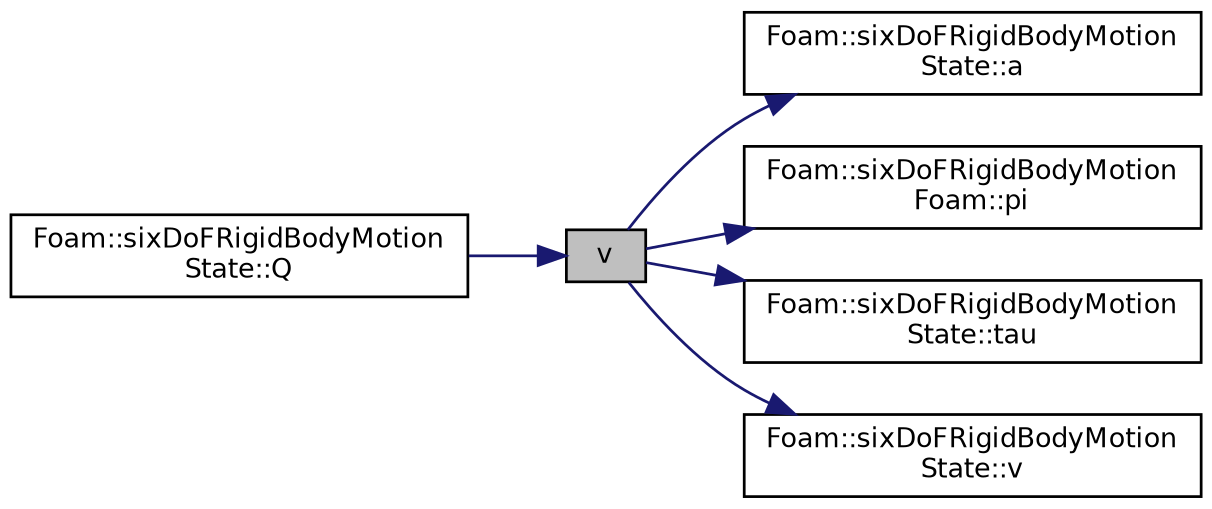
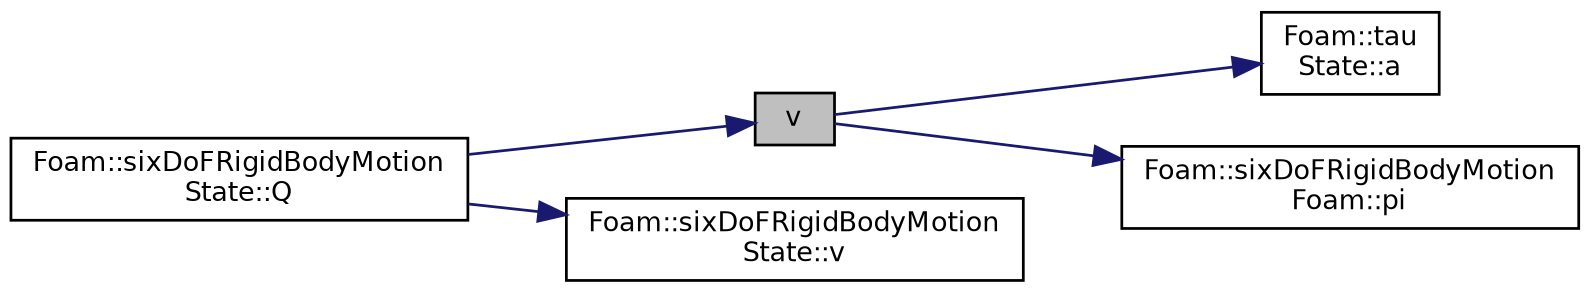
(973, 53) -> (1350, 53)
(973, 321) -> none
(692, 351) -> (503, 208)
